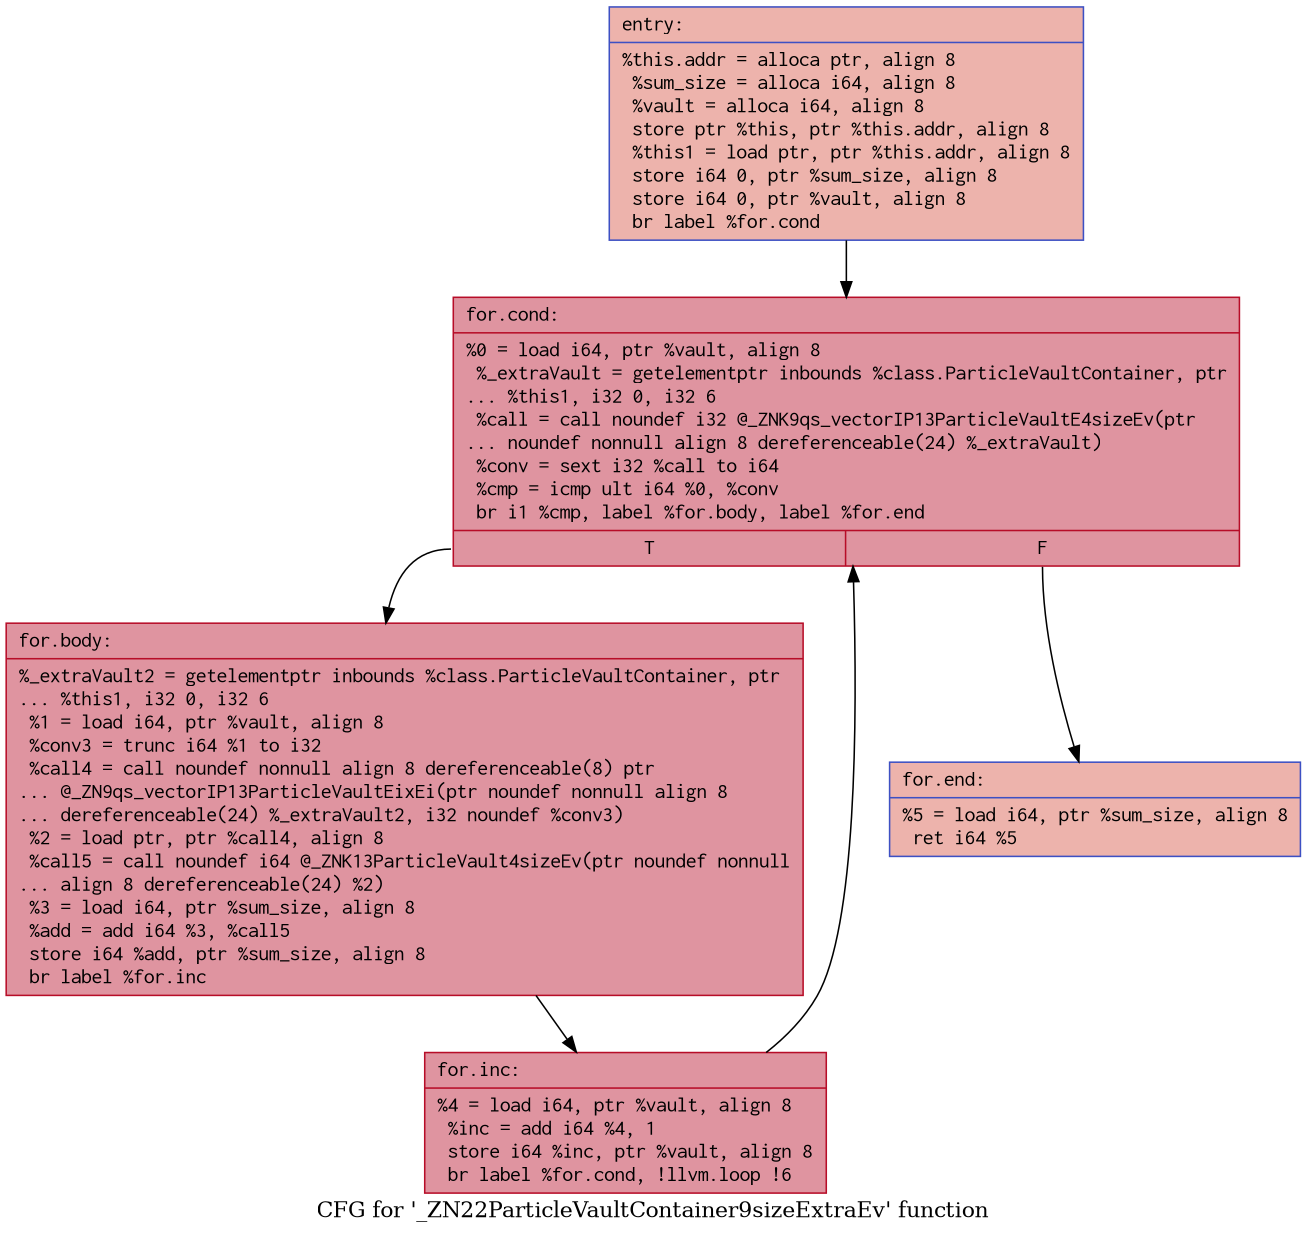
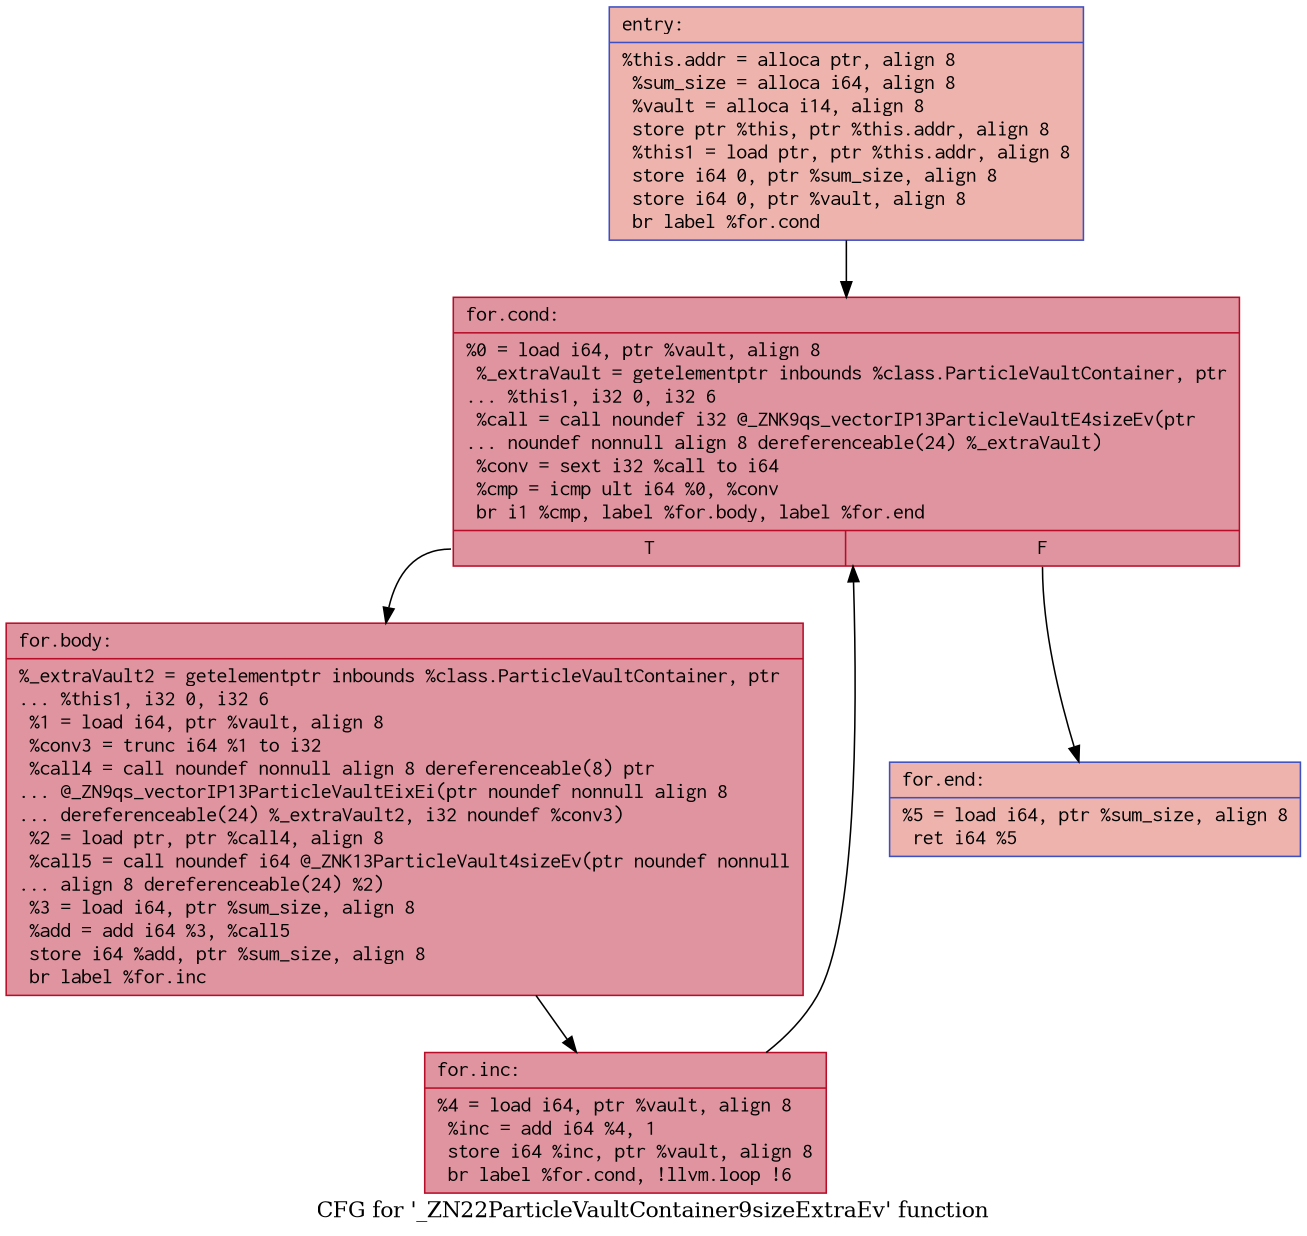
(773, 106) -> (773, 106)
